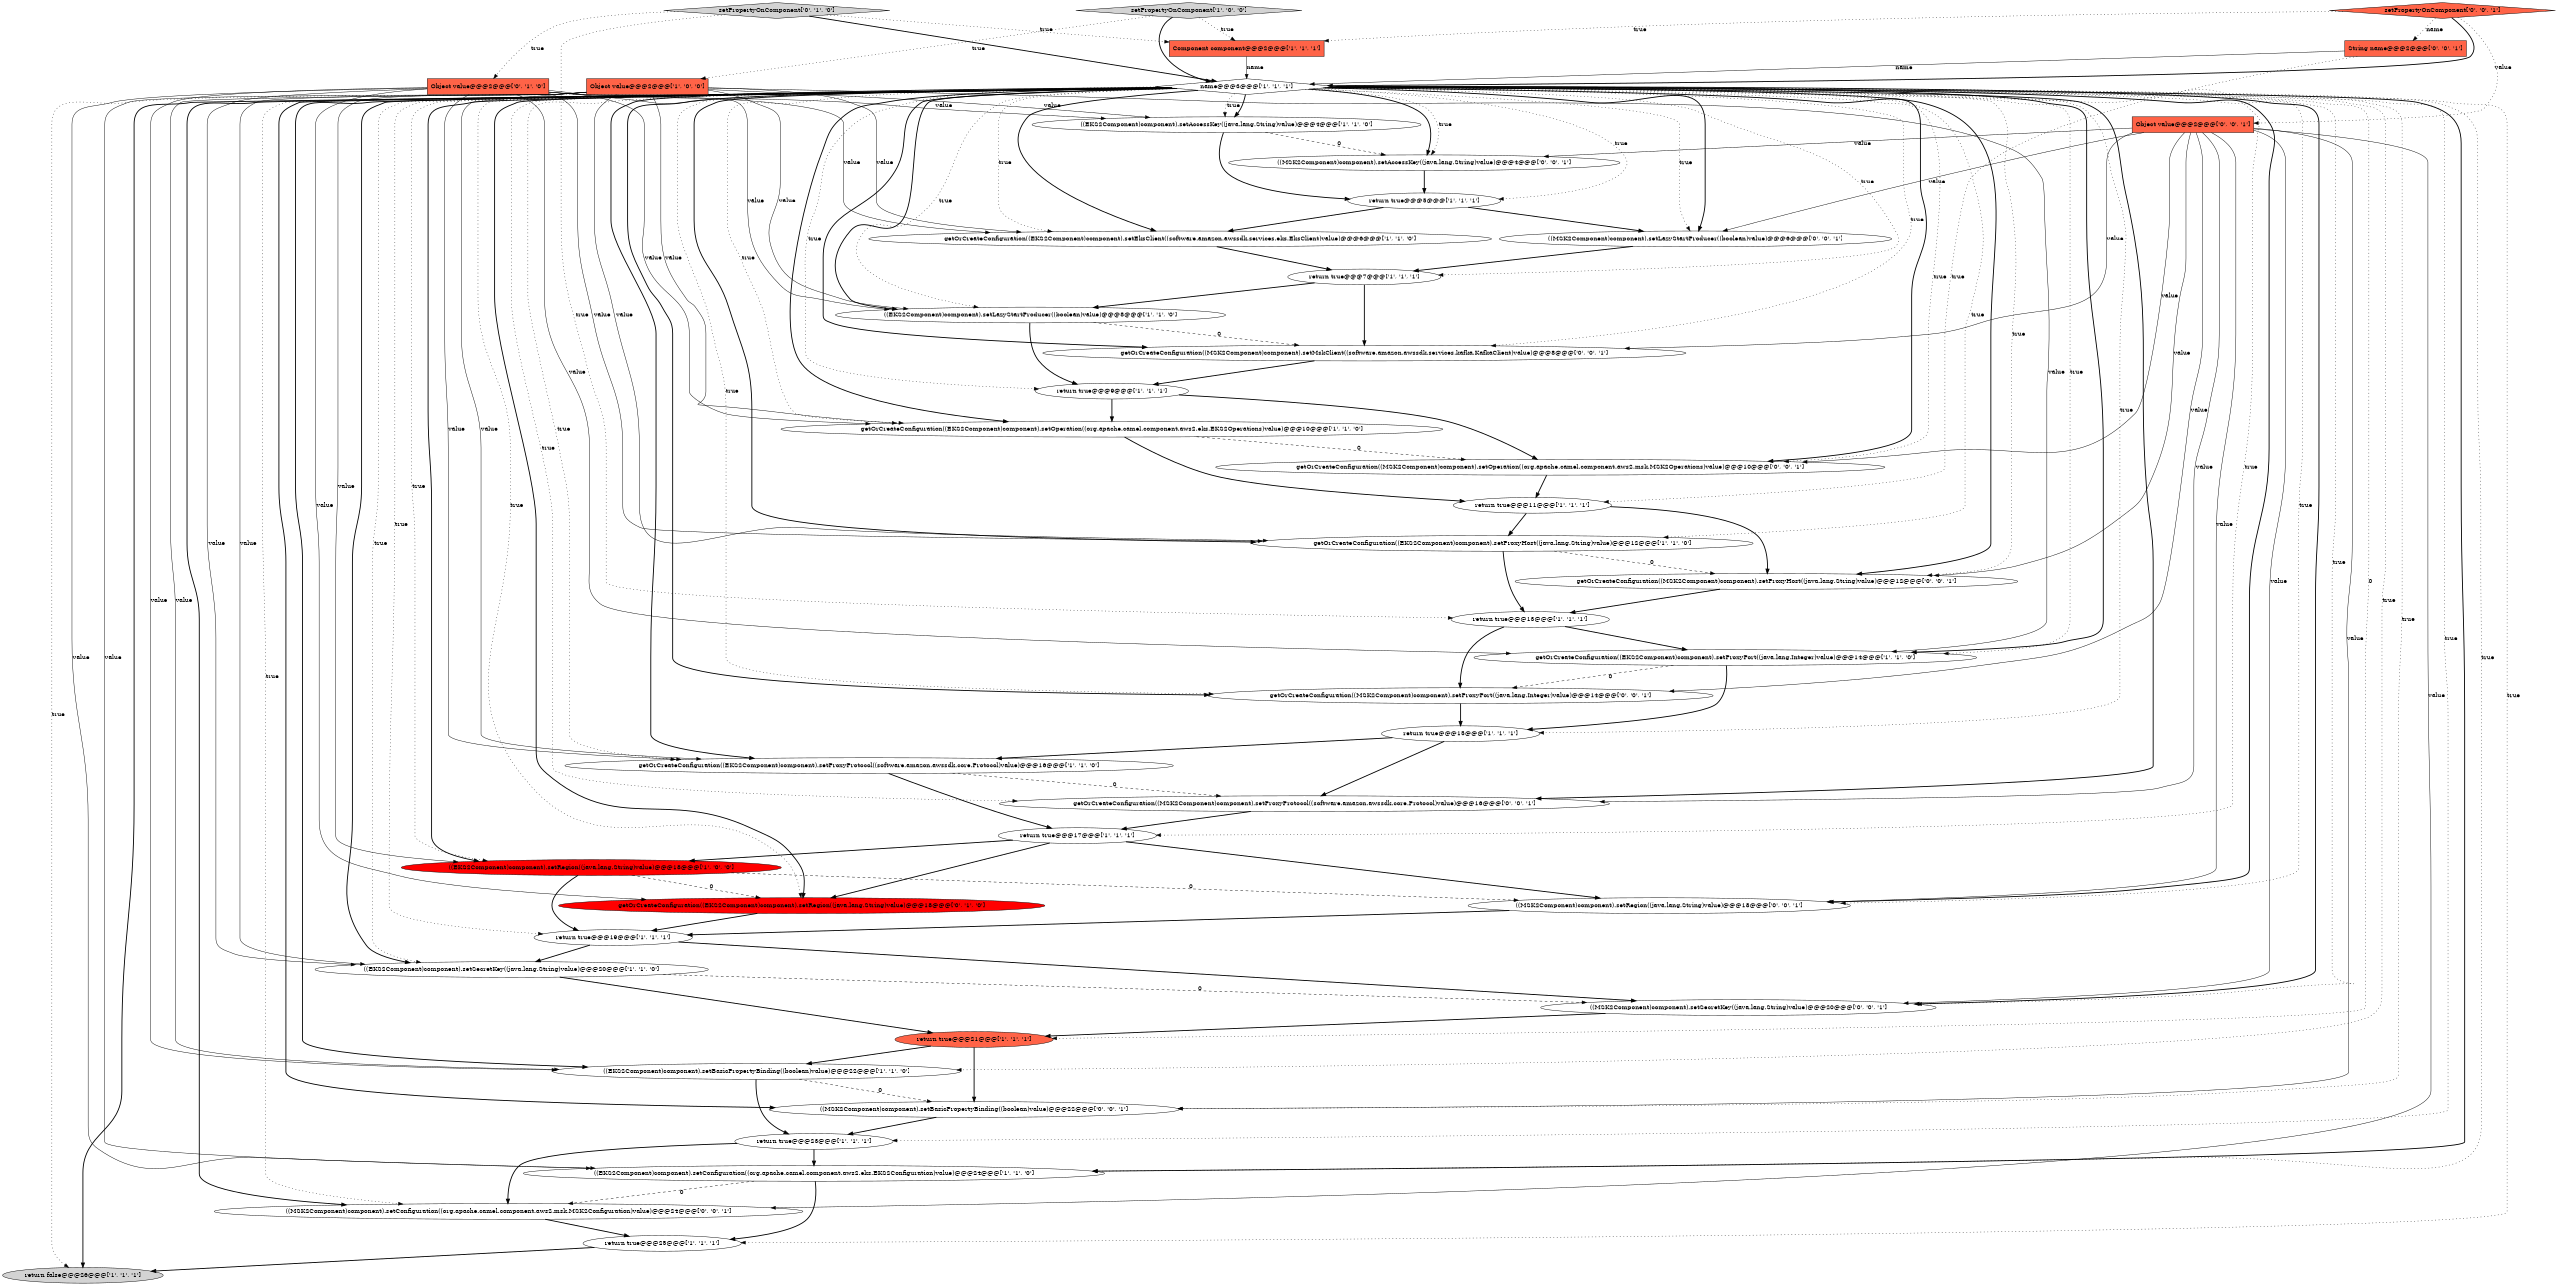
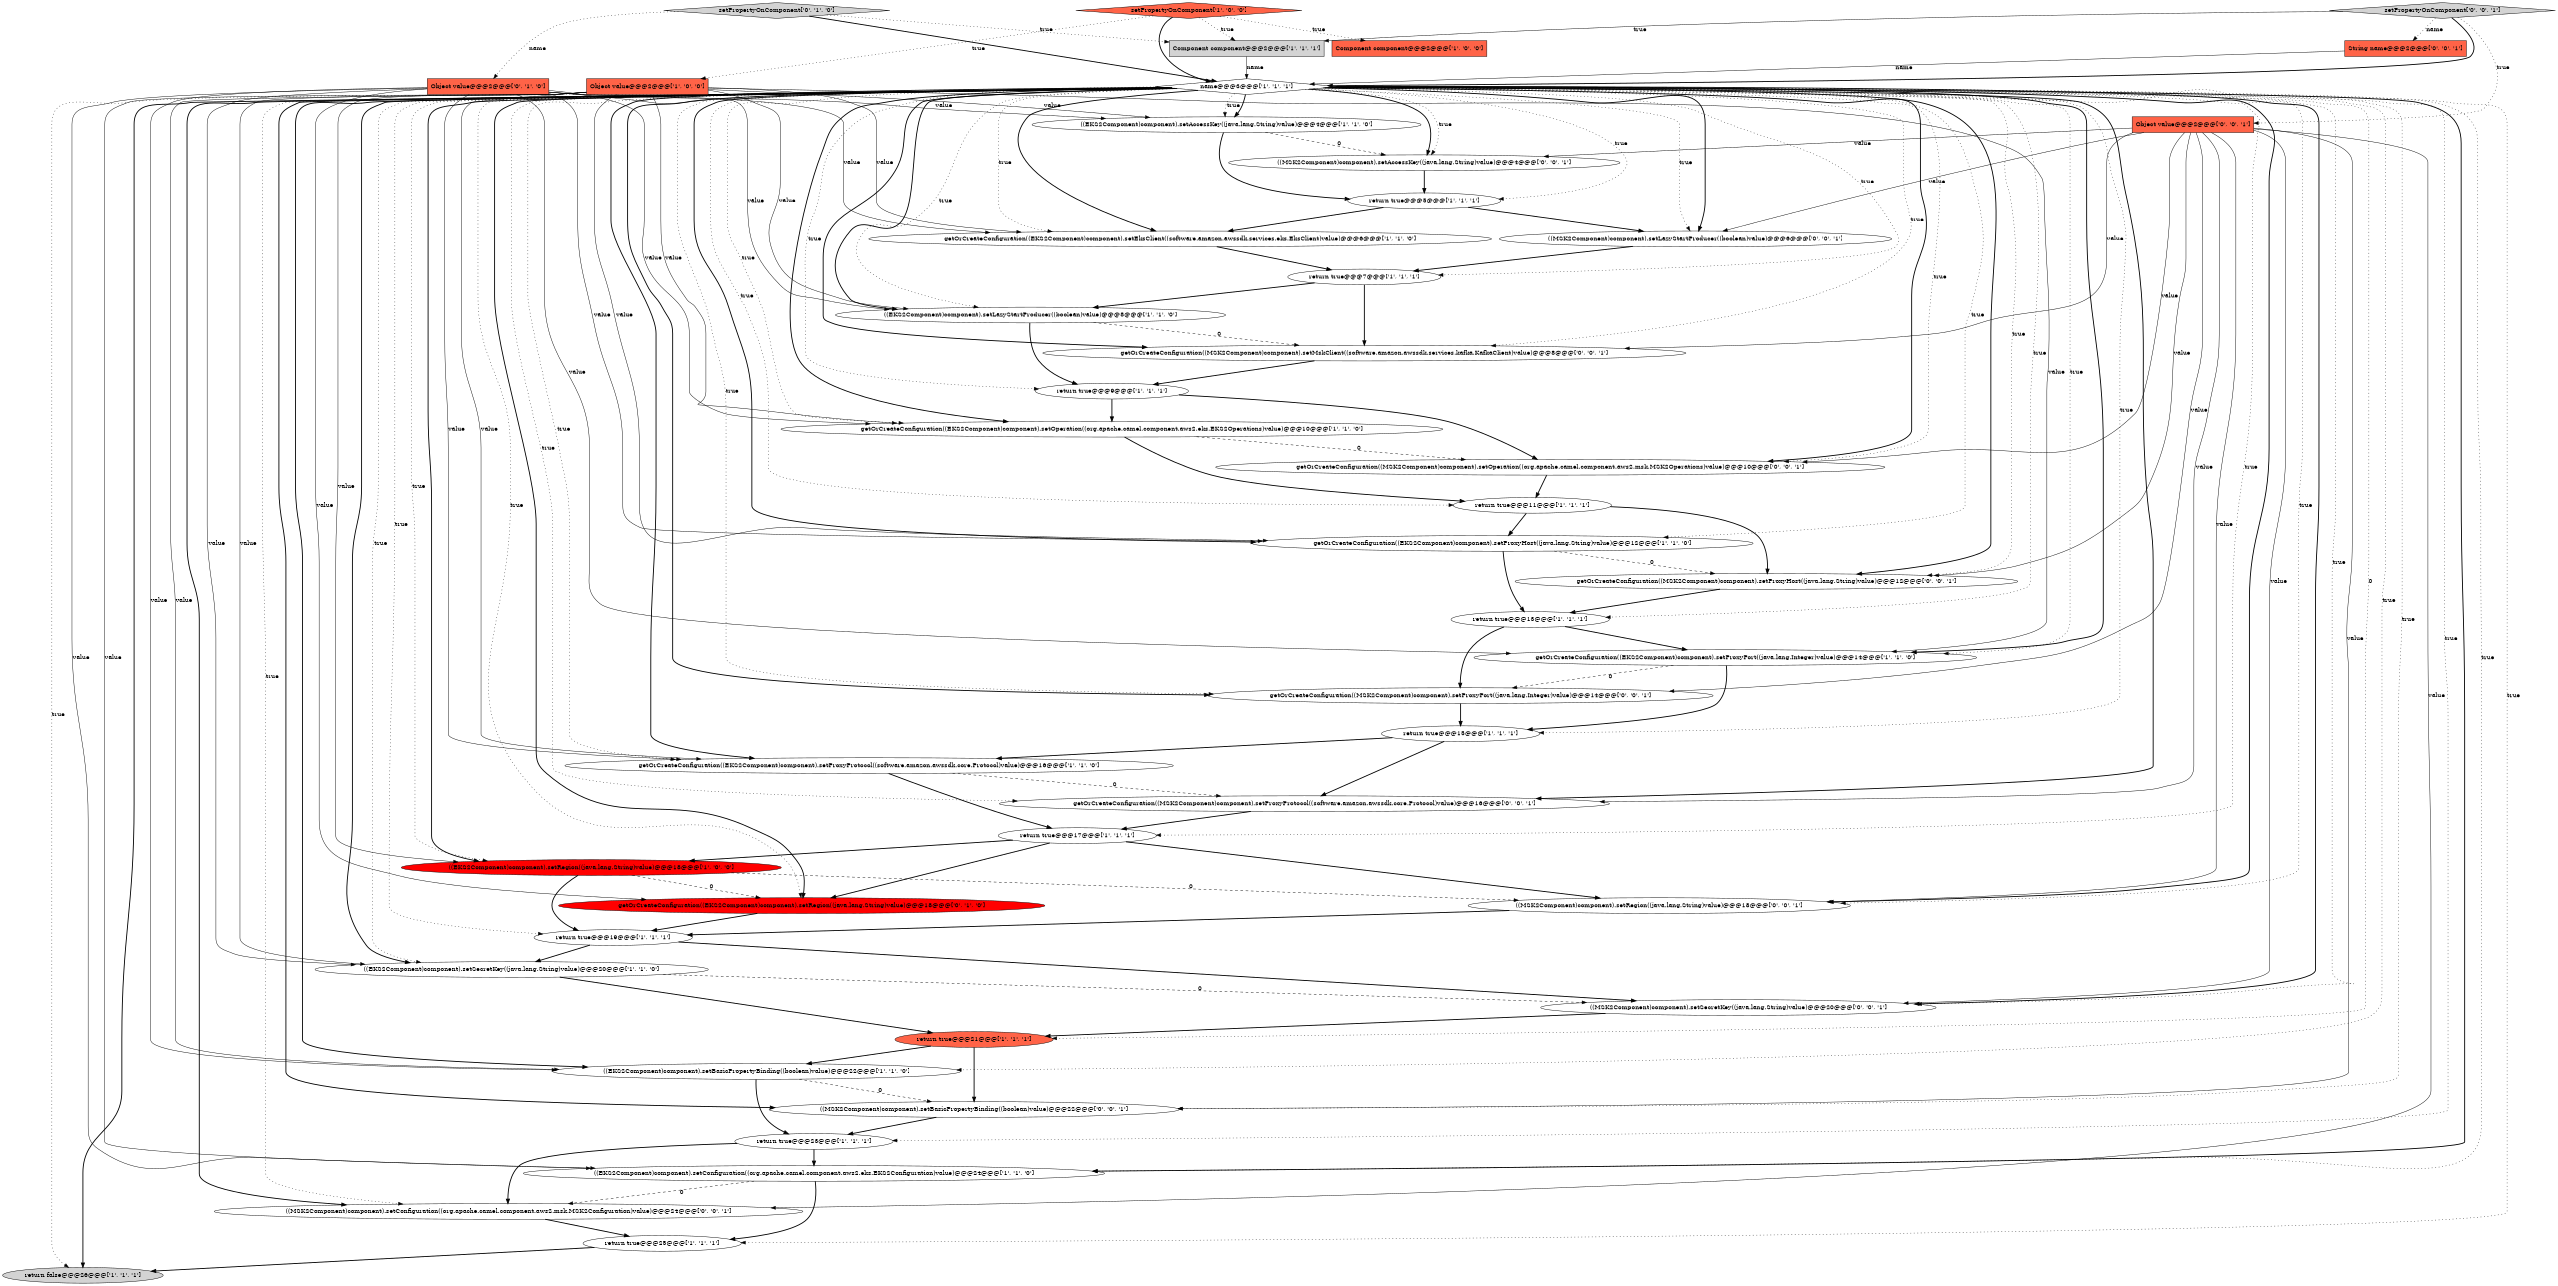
(1189, 10) -> (1189, 10)
(2442, 10) -> (2442, 10)
(1836, 20) -> (1836, 20)
(538, 49) -> (538, 49)
(1247, 49) -> (1247, 49)
none -> (1409, 49)
(2503, 68) -> (2503, 68)
(1949, 287) -> (768, 397)
(633, 589) -> (2038, 212)
